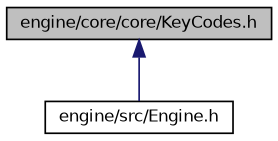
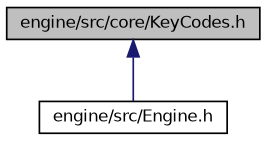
(139, 23) -> (133, 23)
